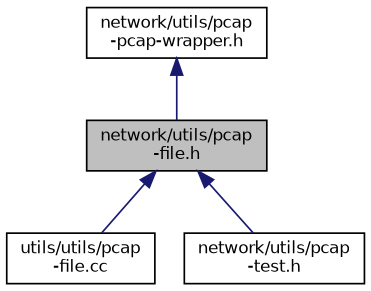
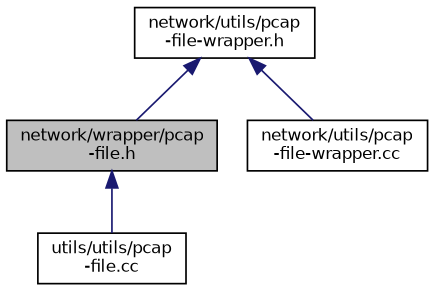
(177, 33) -> (225, 33)
(177, 146) -> (112, 146)
none -> (338, 146)
(274, 258) -> none
